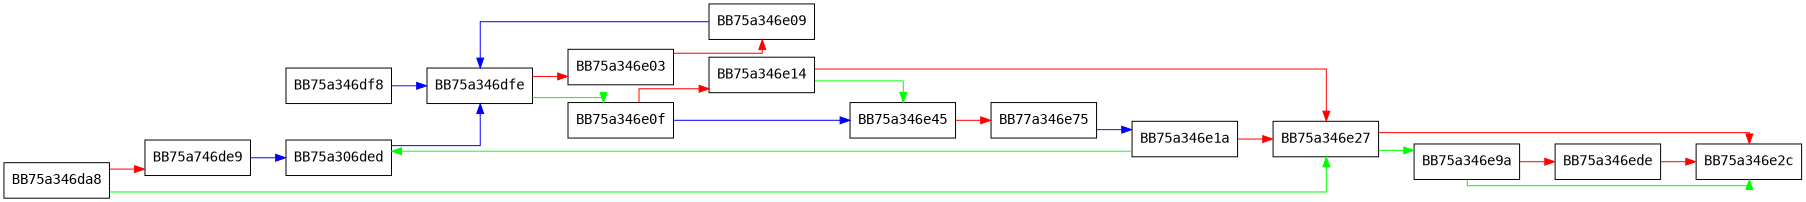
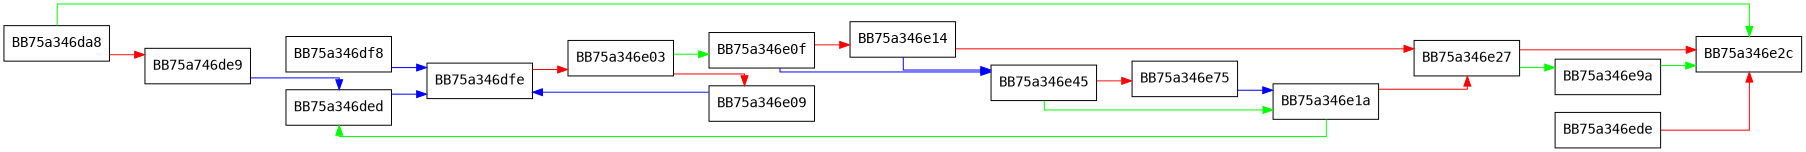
(865, 81) -> (936, 70)
(568, 98) -> (686, 54)
none -> (1149, 110)
(1044, 120) -> (1185, 79)
(339, 158) -> (339, 107)
(1532, 162) -> none
(731, 192) -> (904, 4)
